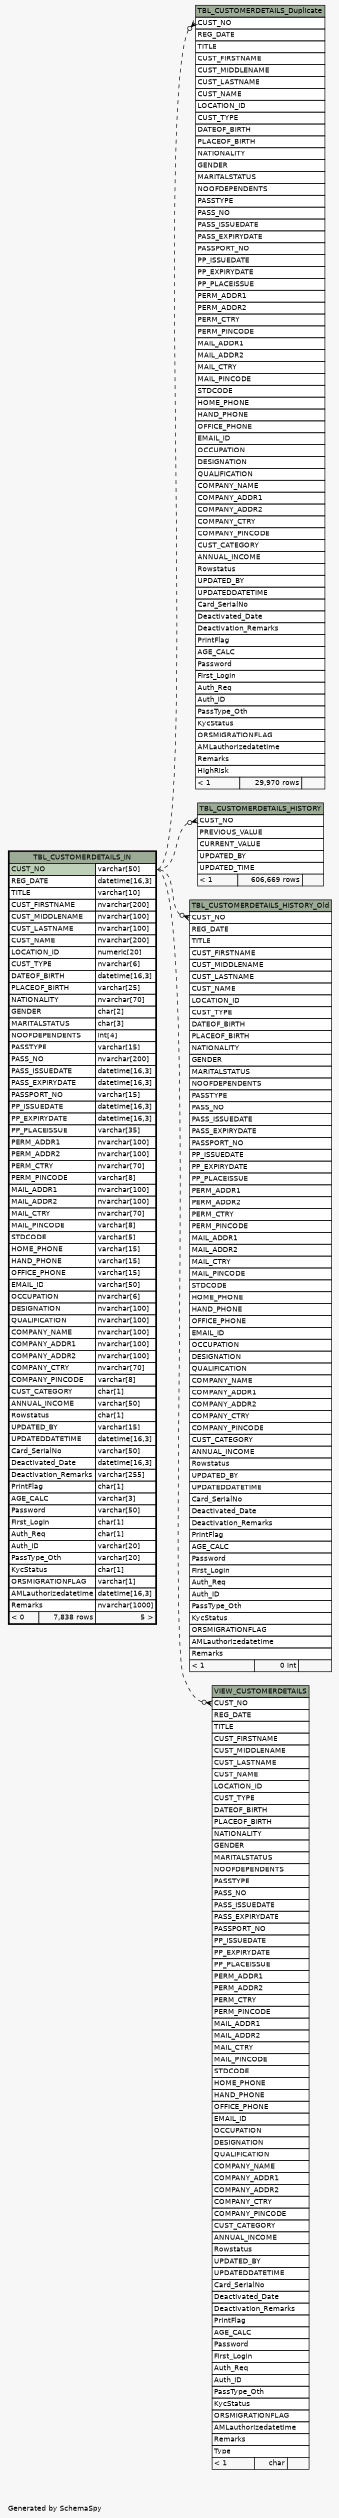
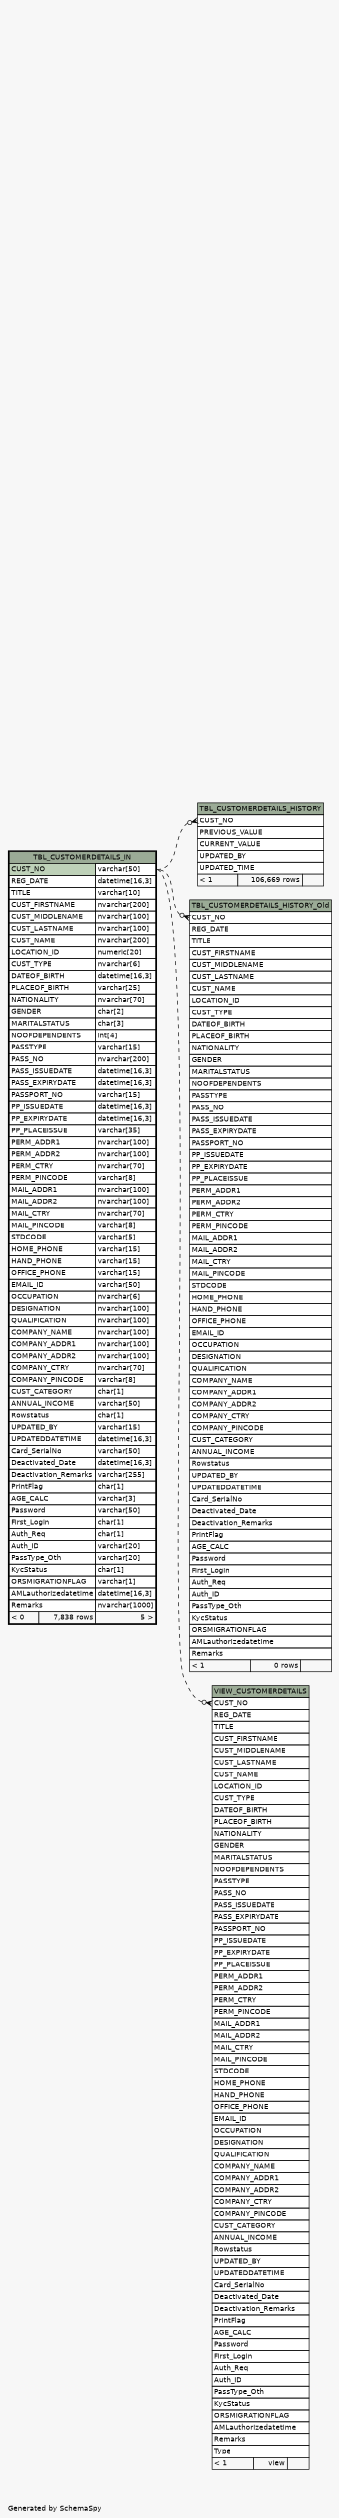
(260, 397) -> none
(276, 880) -> (276, 880)
(288, 1665) -> (286, 1665)
(277, 2463) -> (277, 2463)
